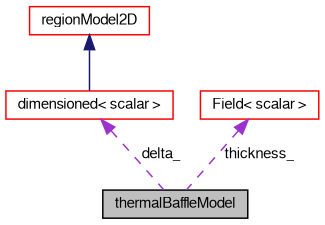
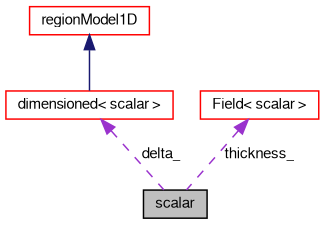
(89, 21) -> (89, 21)
(175, 204) -> (175, 204)
